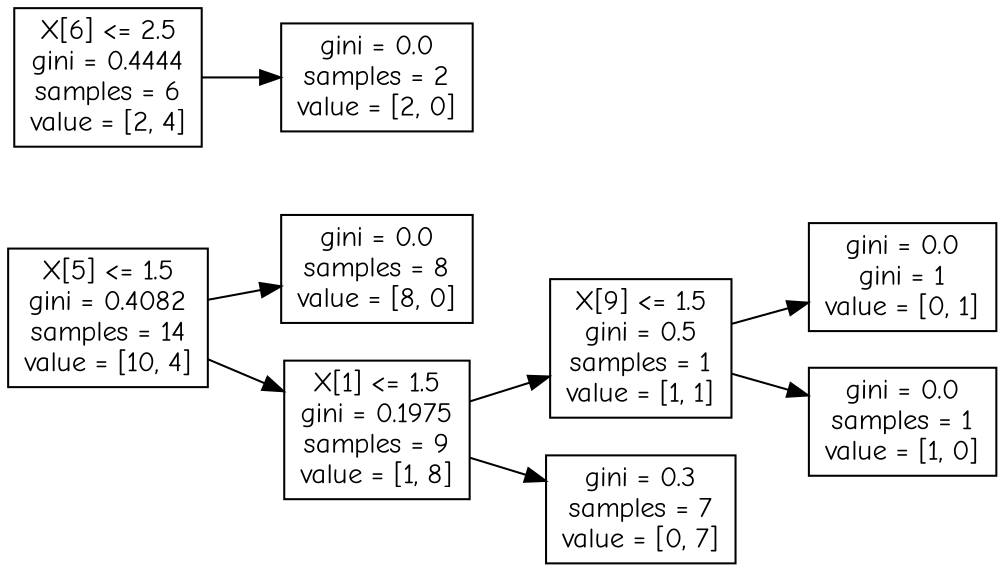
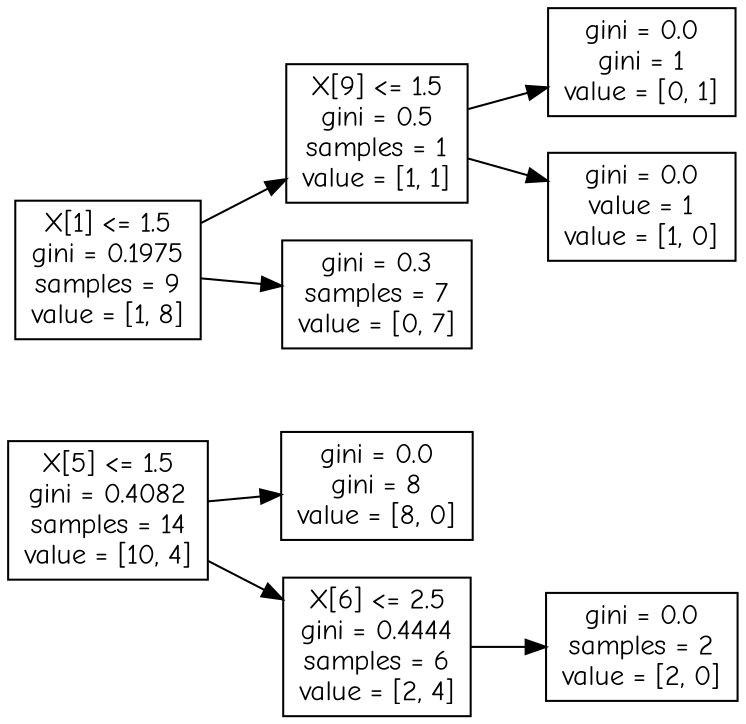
(377, 269) -> (377, 486)
(236, 371) -> (236, 575)
(903, 422) -> (642, 207)
